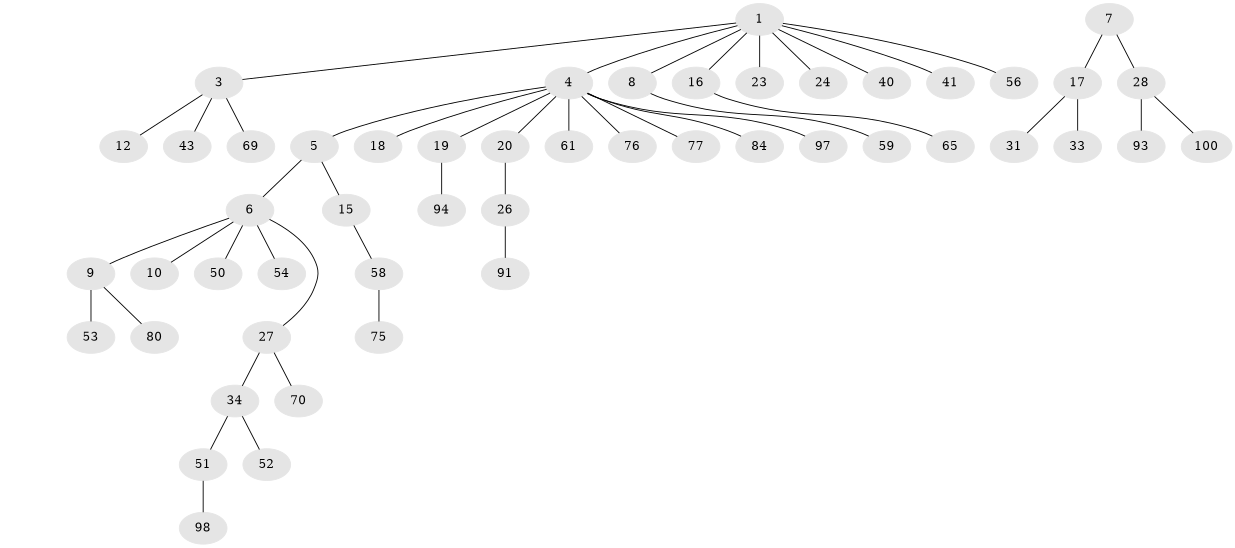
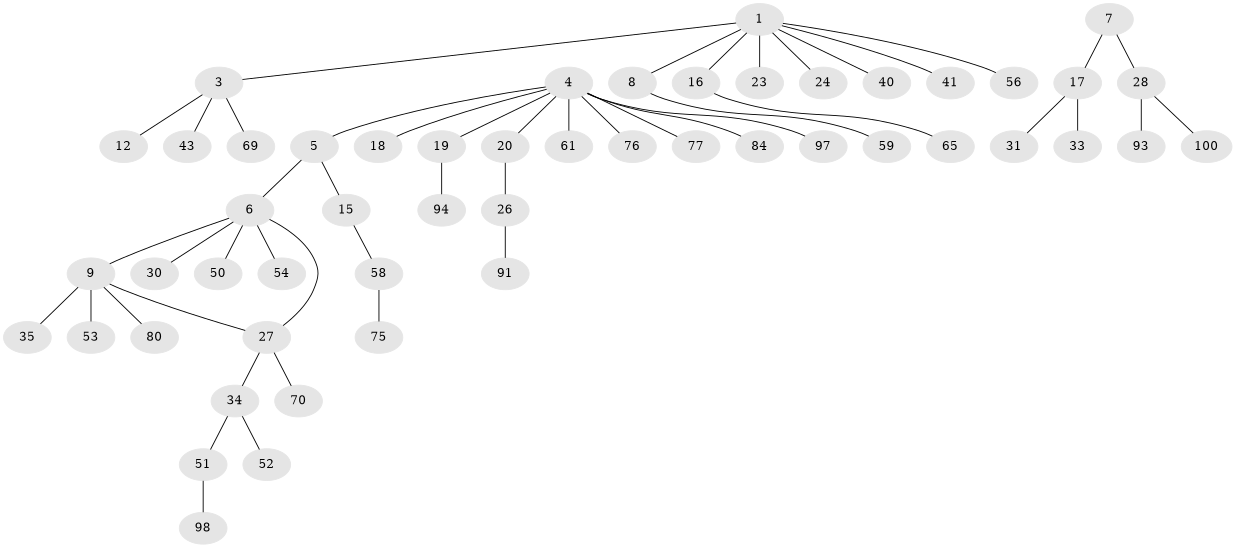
(662, 47) -> none
(155, 274) -> (155, 274)
none -> (177, 309)
none -> (27, 337)
